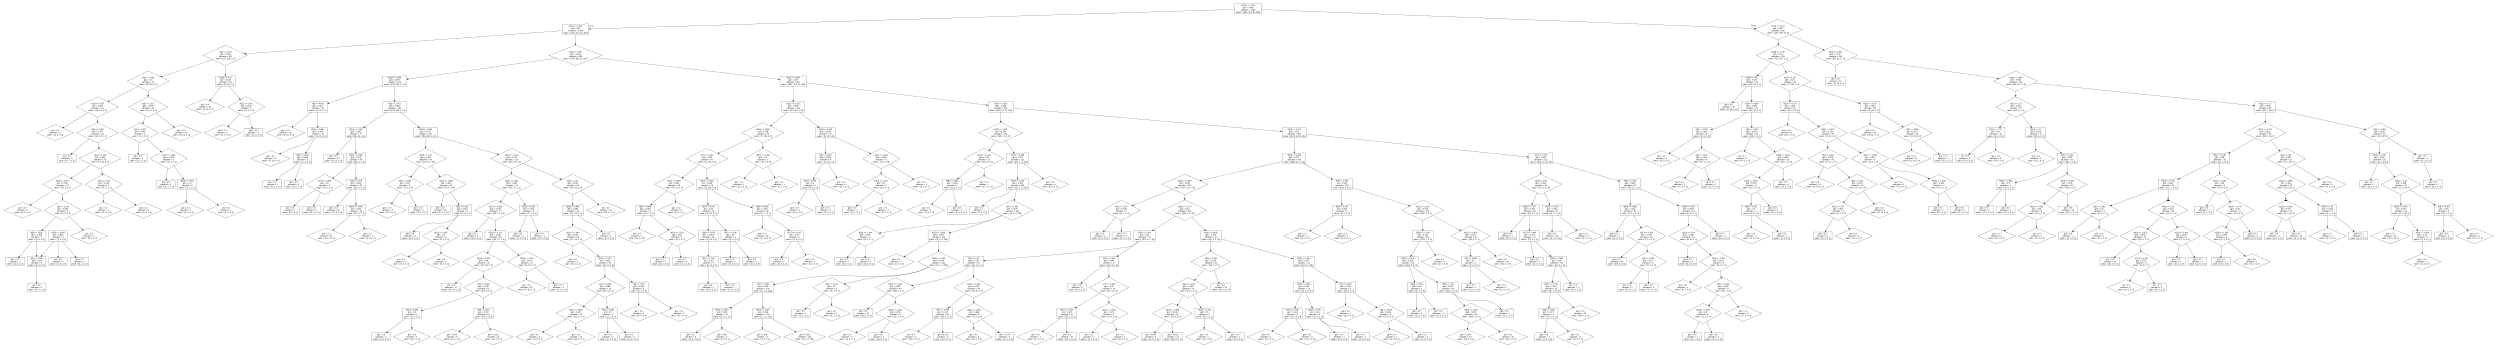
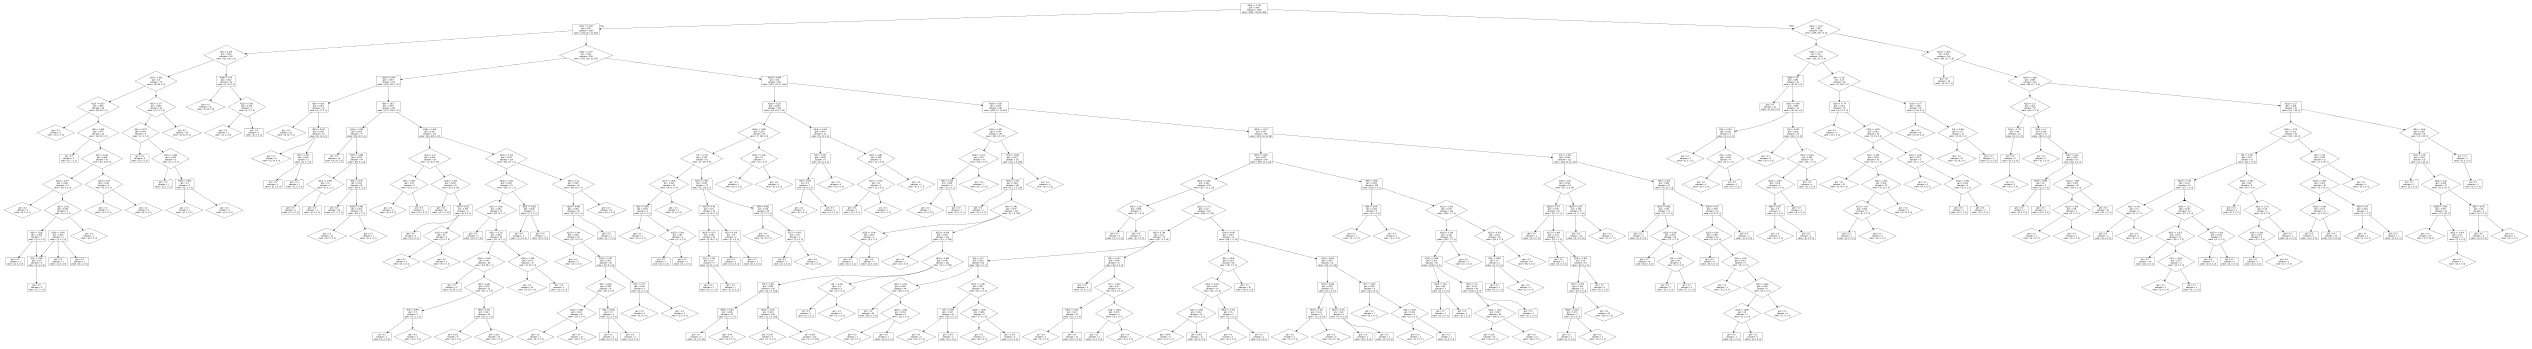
(1996, 143) -> (2010, 169)
(1151, 337) -> (1165, 337)
